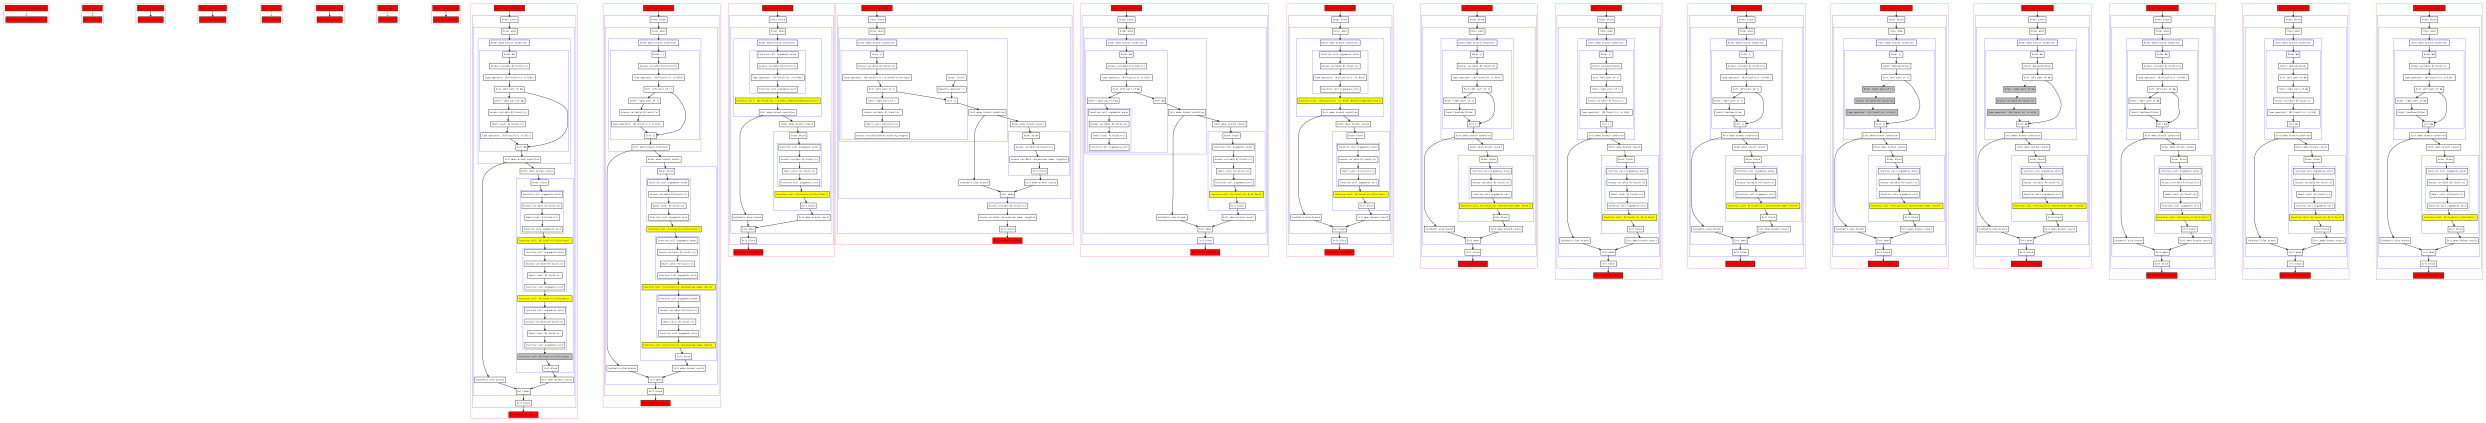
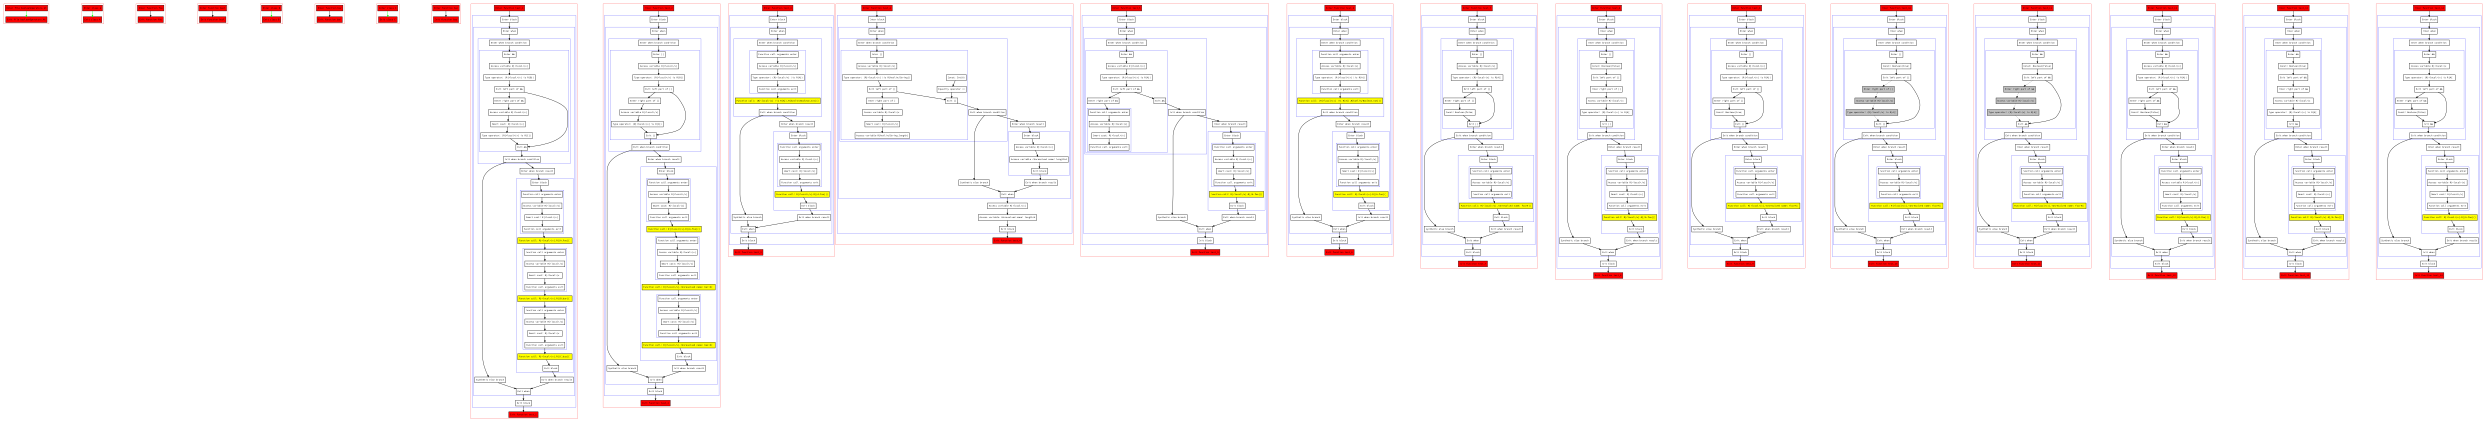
(545, 357) -> (545, 357)
